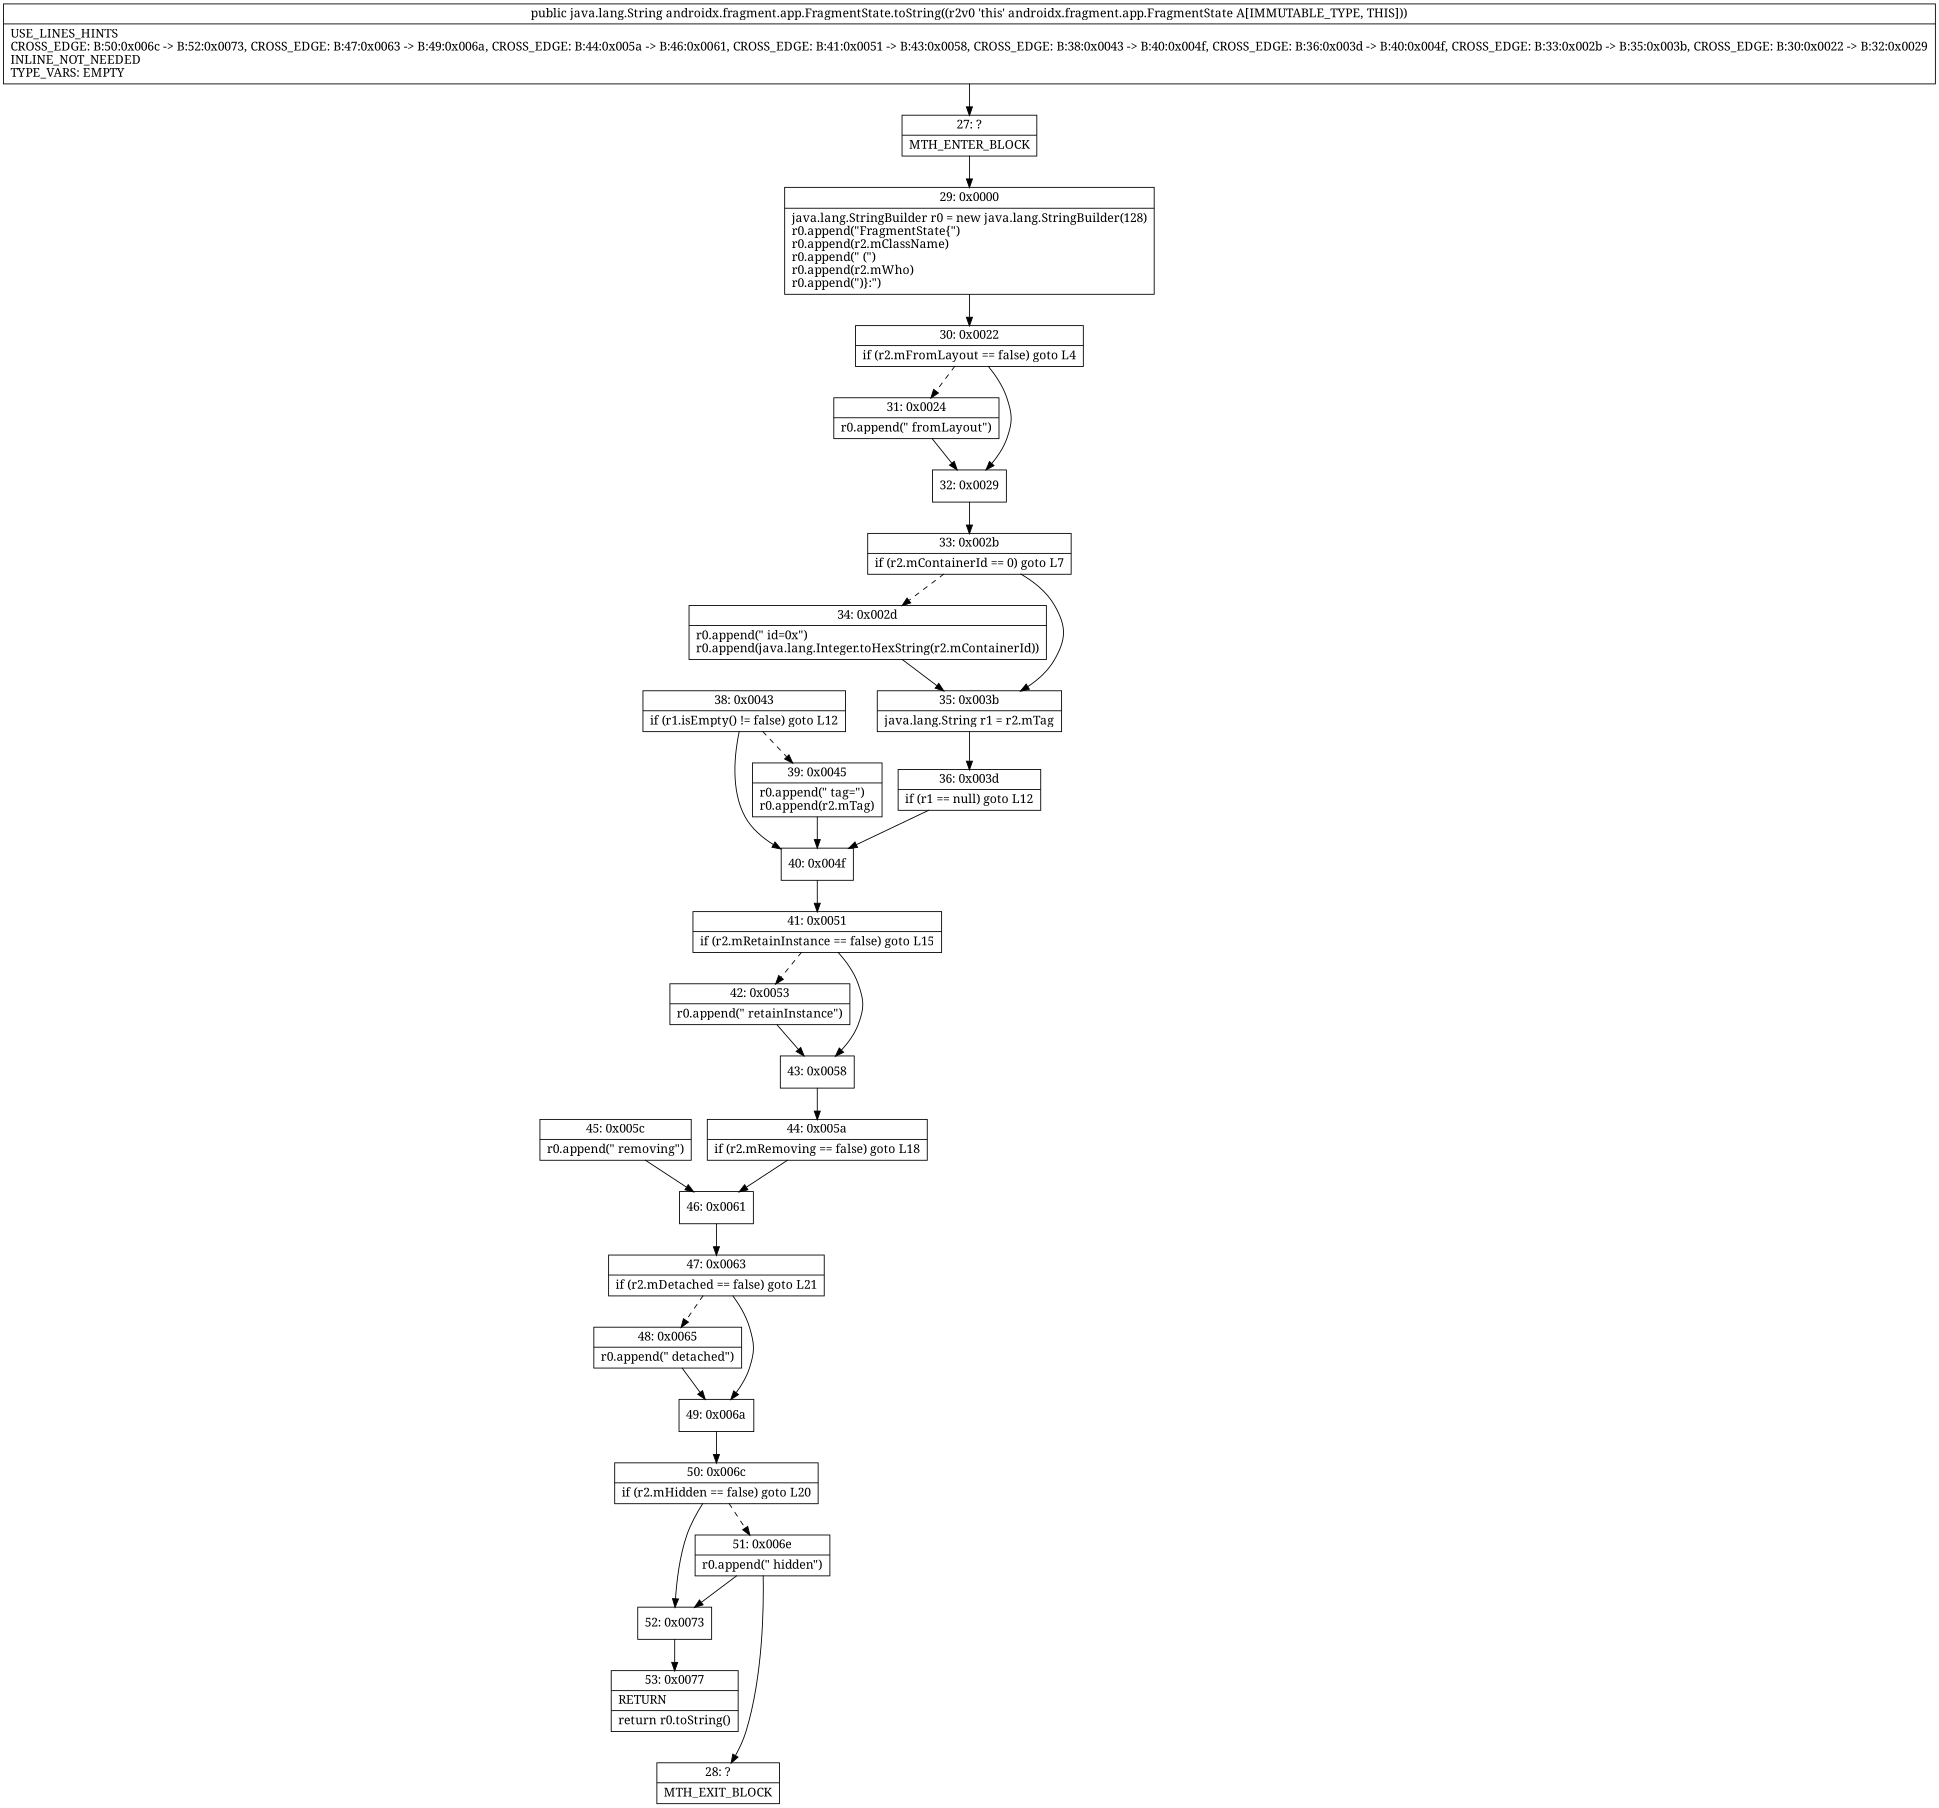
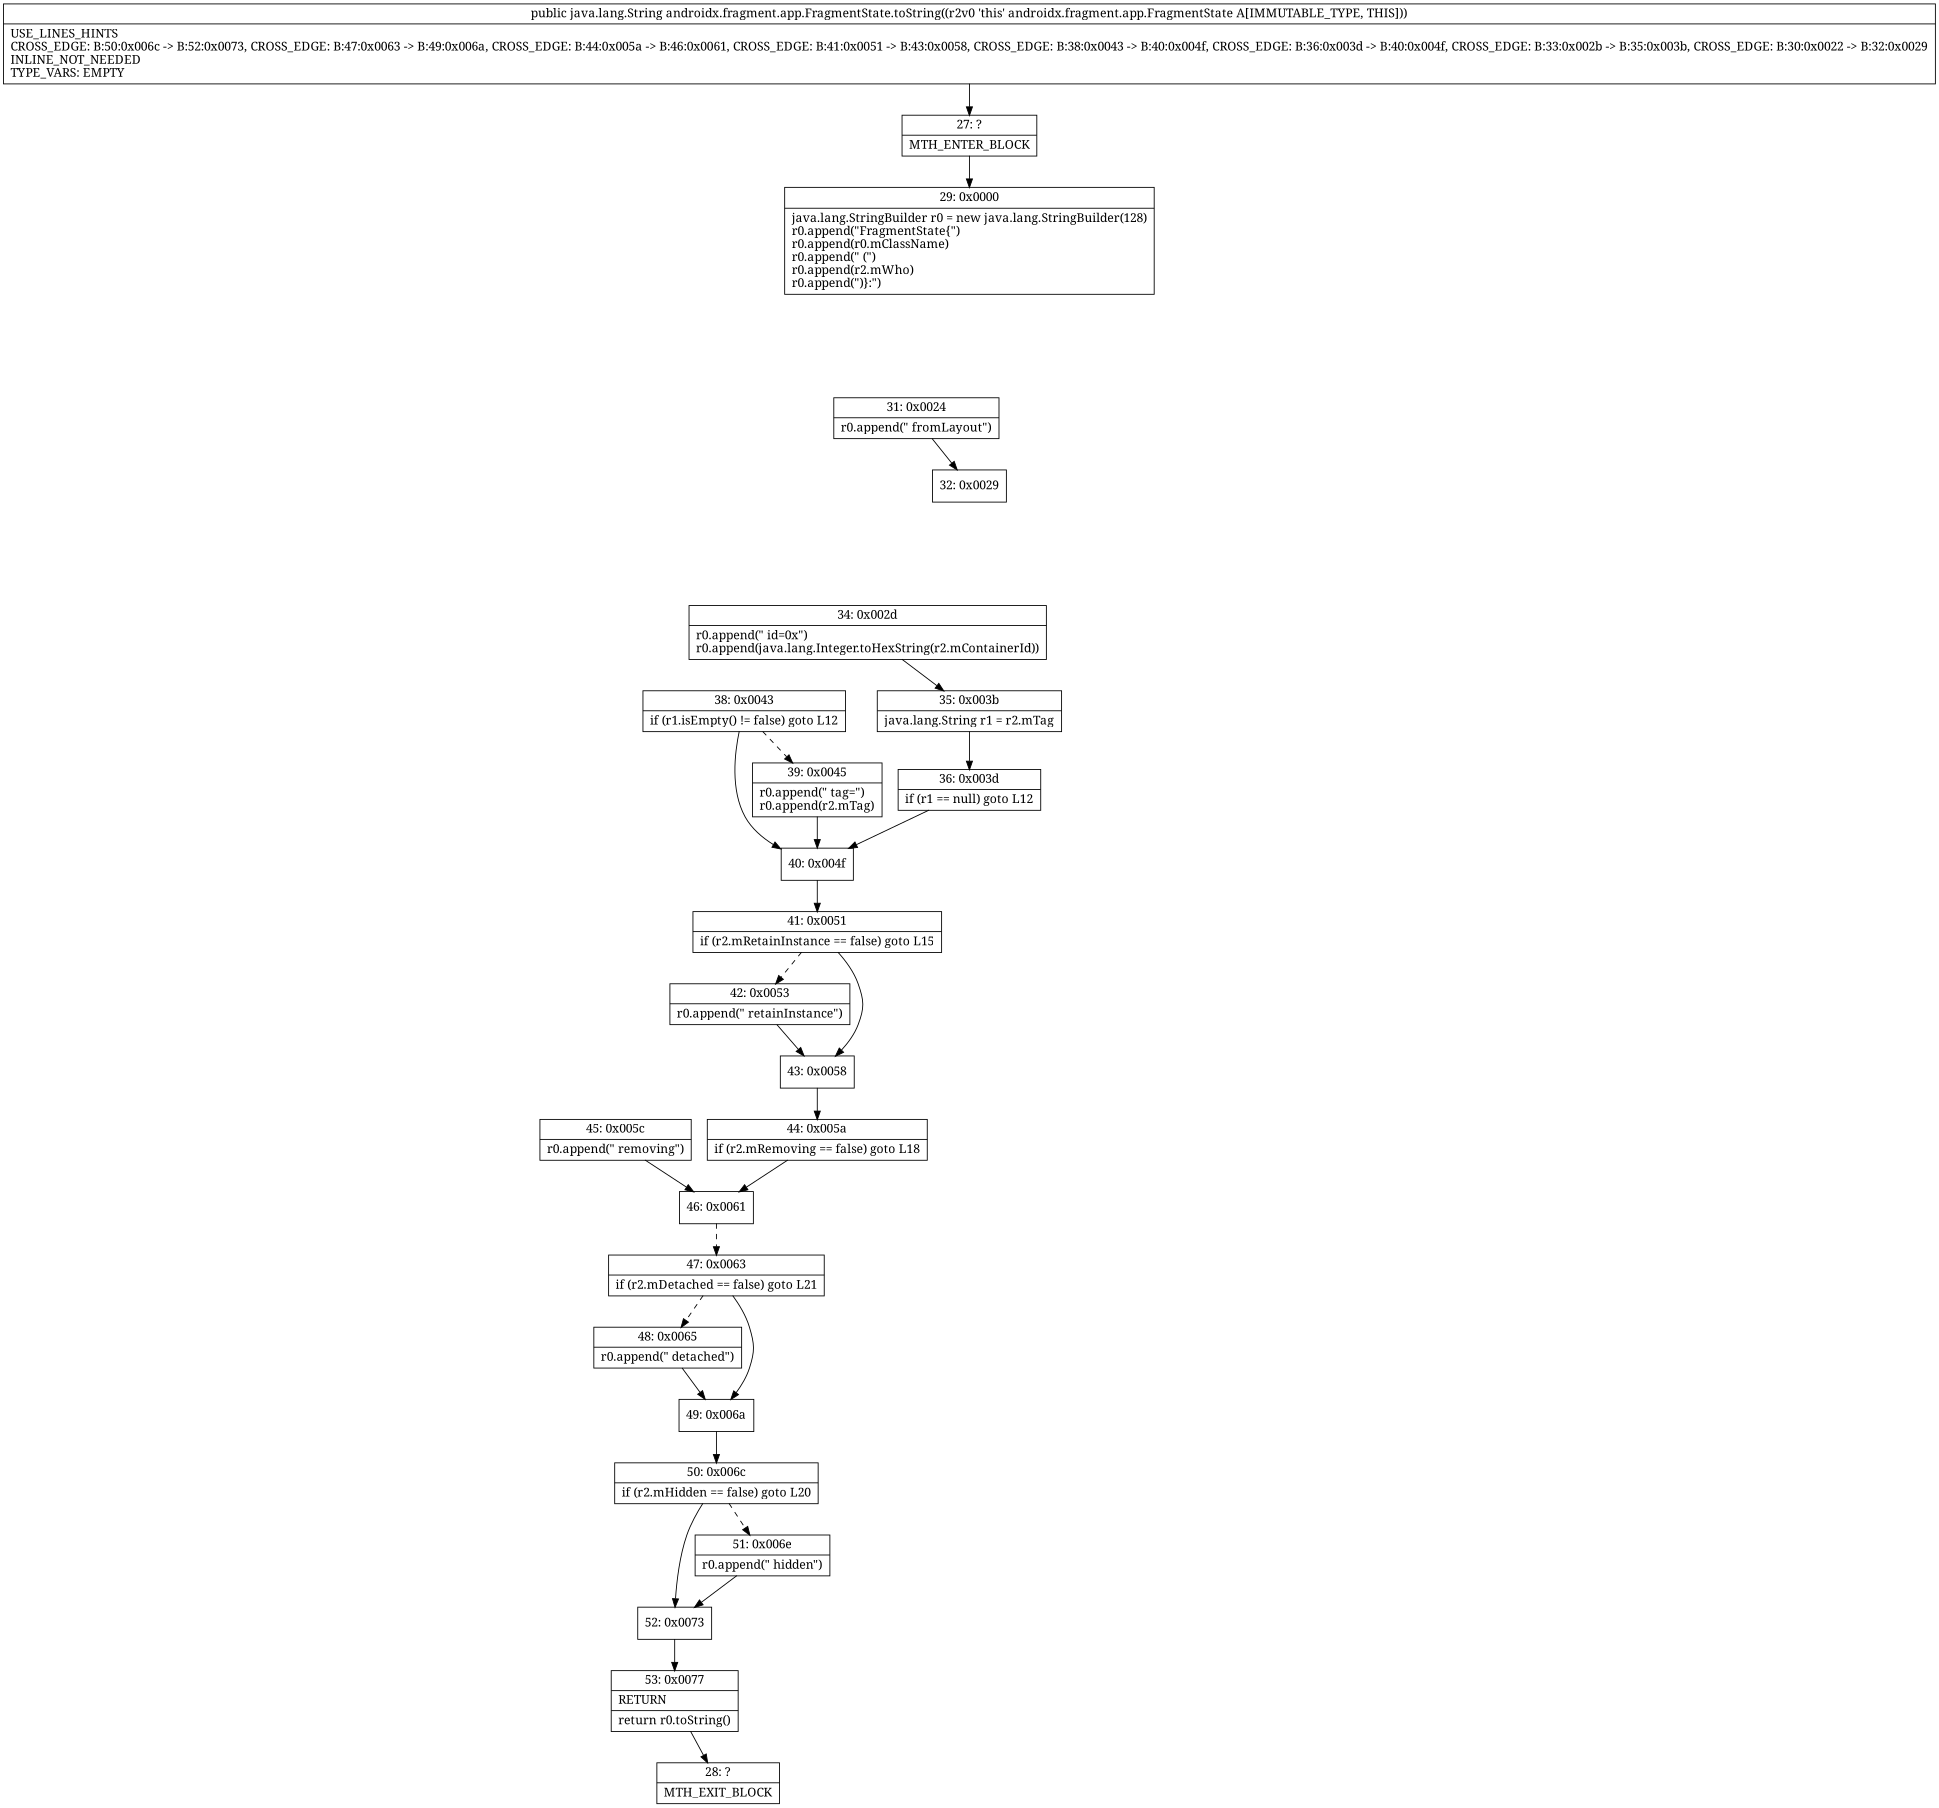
(870, 244) -> (870, 244)
(969, 346) -> none
(969, 554) -> none
(716, 1235) -> (716, 1235)
(759, 1667) -> (697, 1743)
